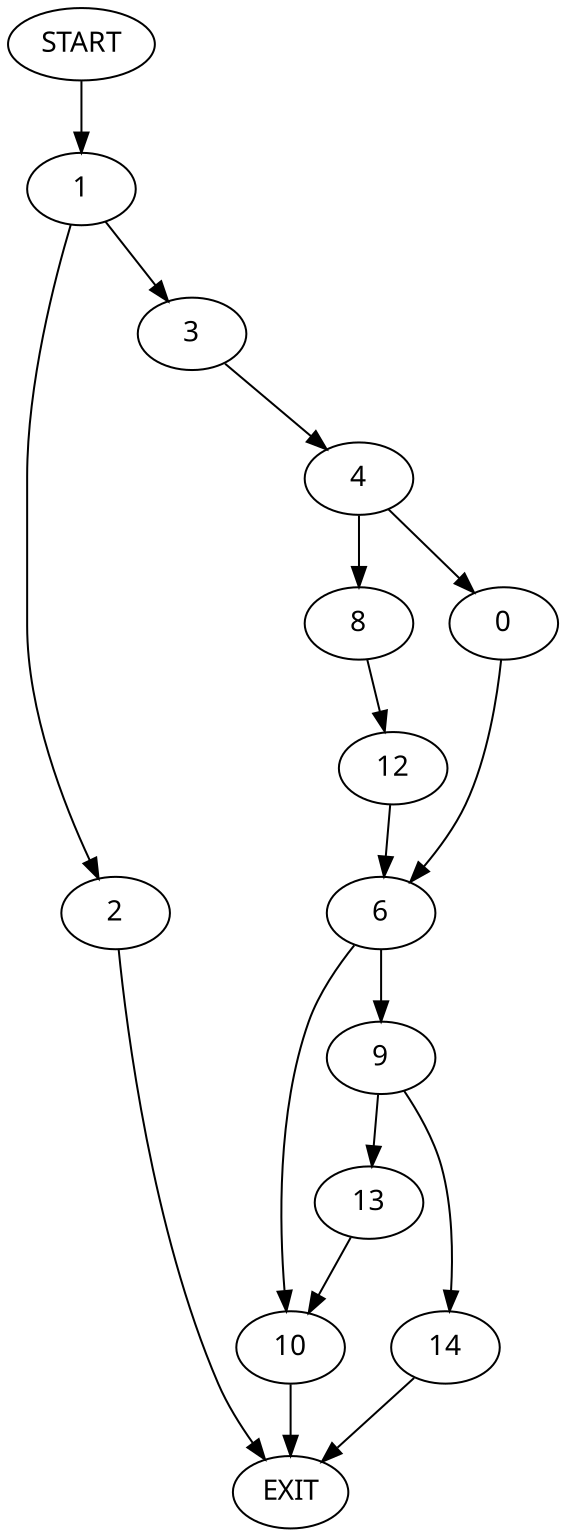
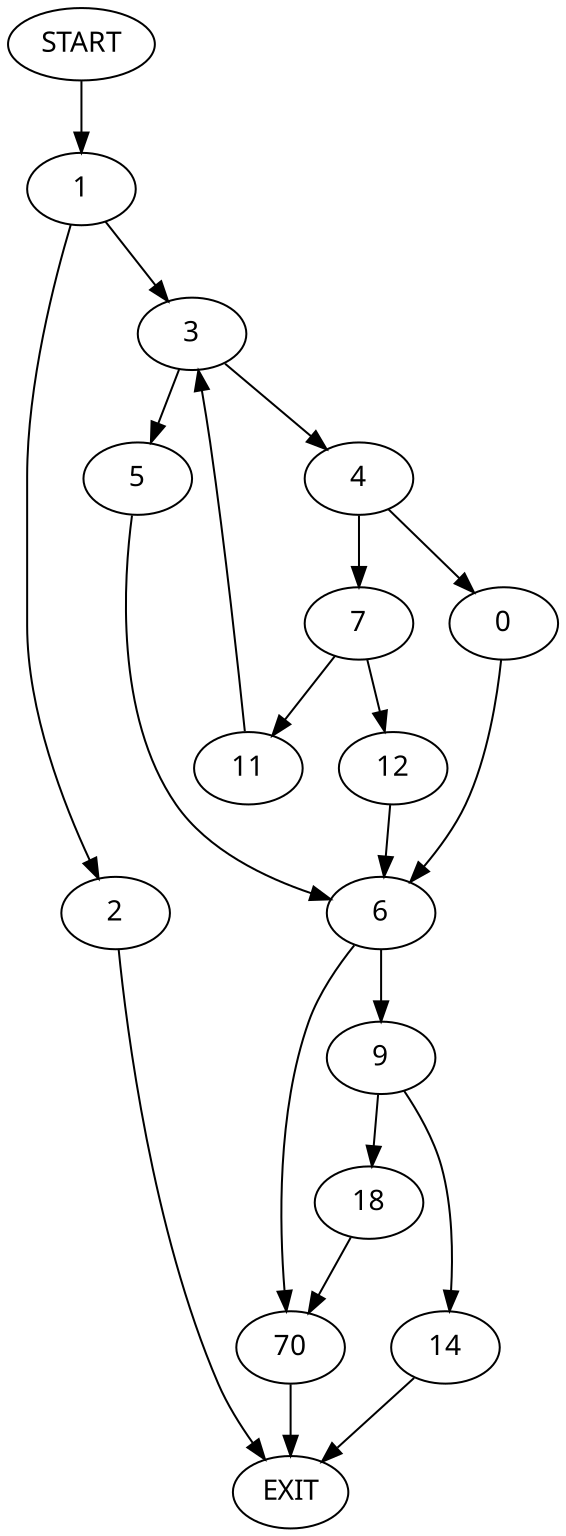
none -> (138, 479)
(359, 623) -> (359, 623)
none -> (248, 768)
(369, 1203) -> (369, 1203)
(291, 1347) -> (291, 1347)
